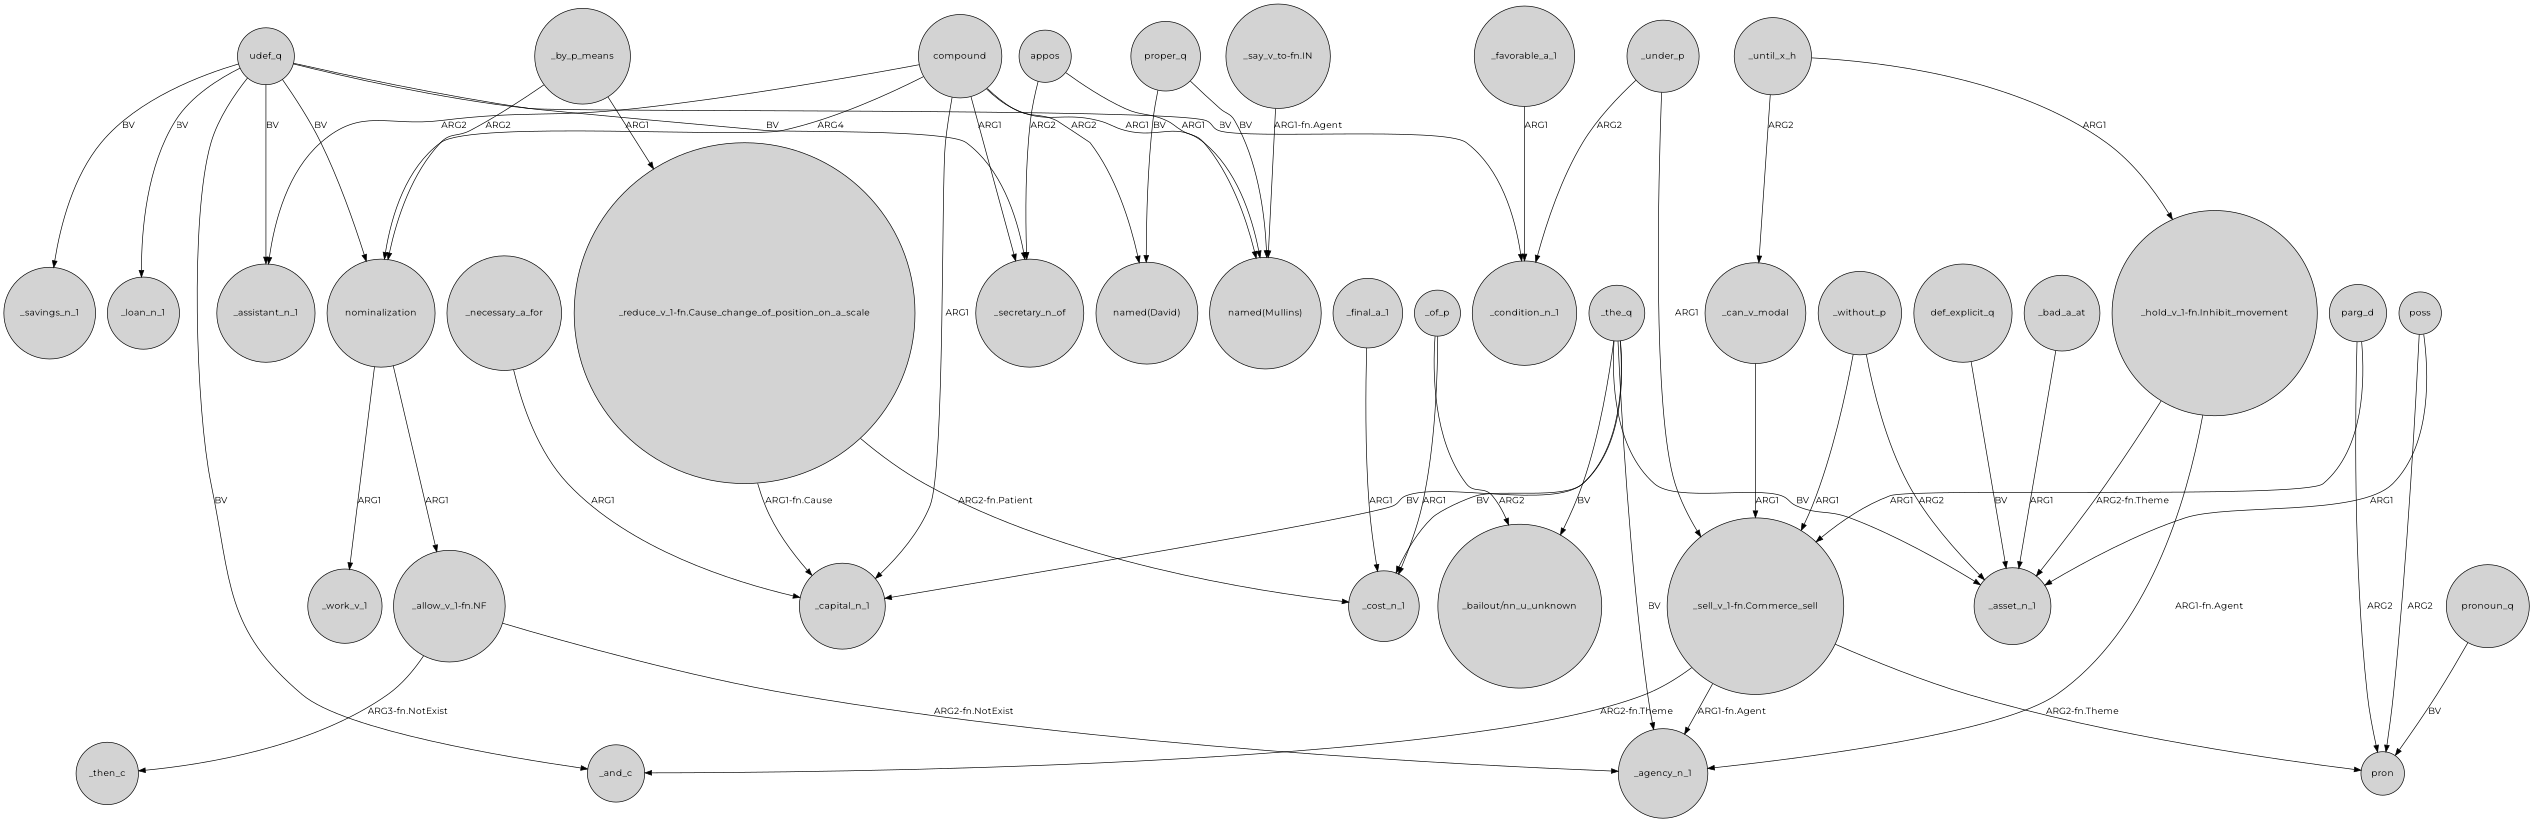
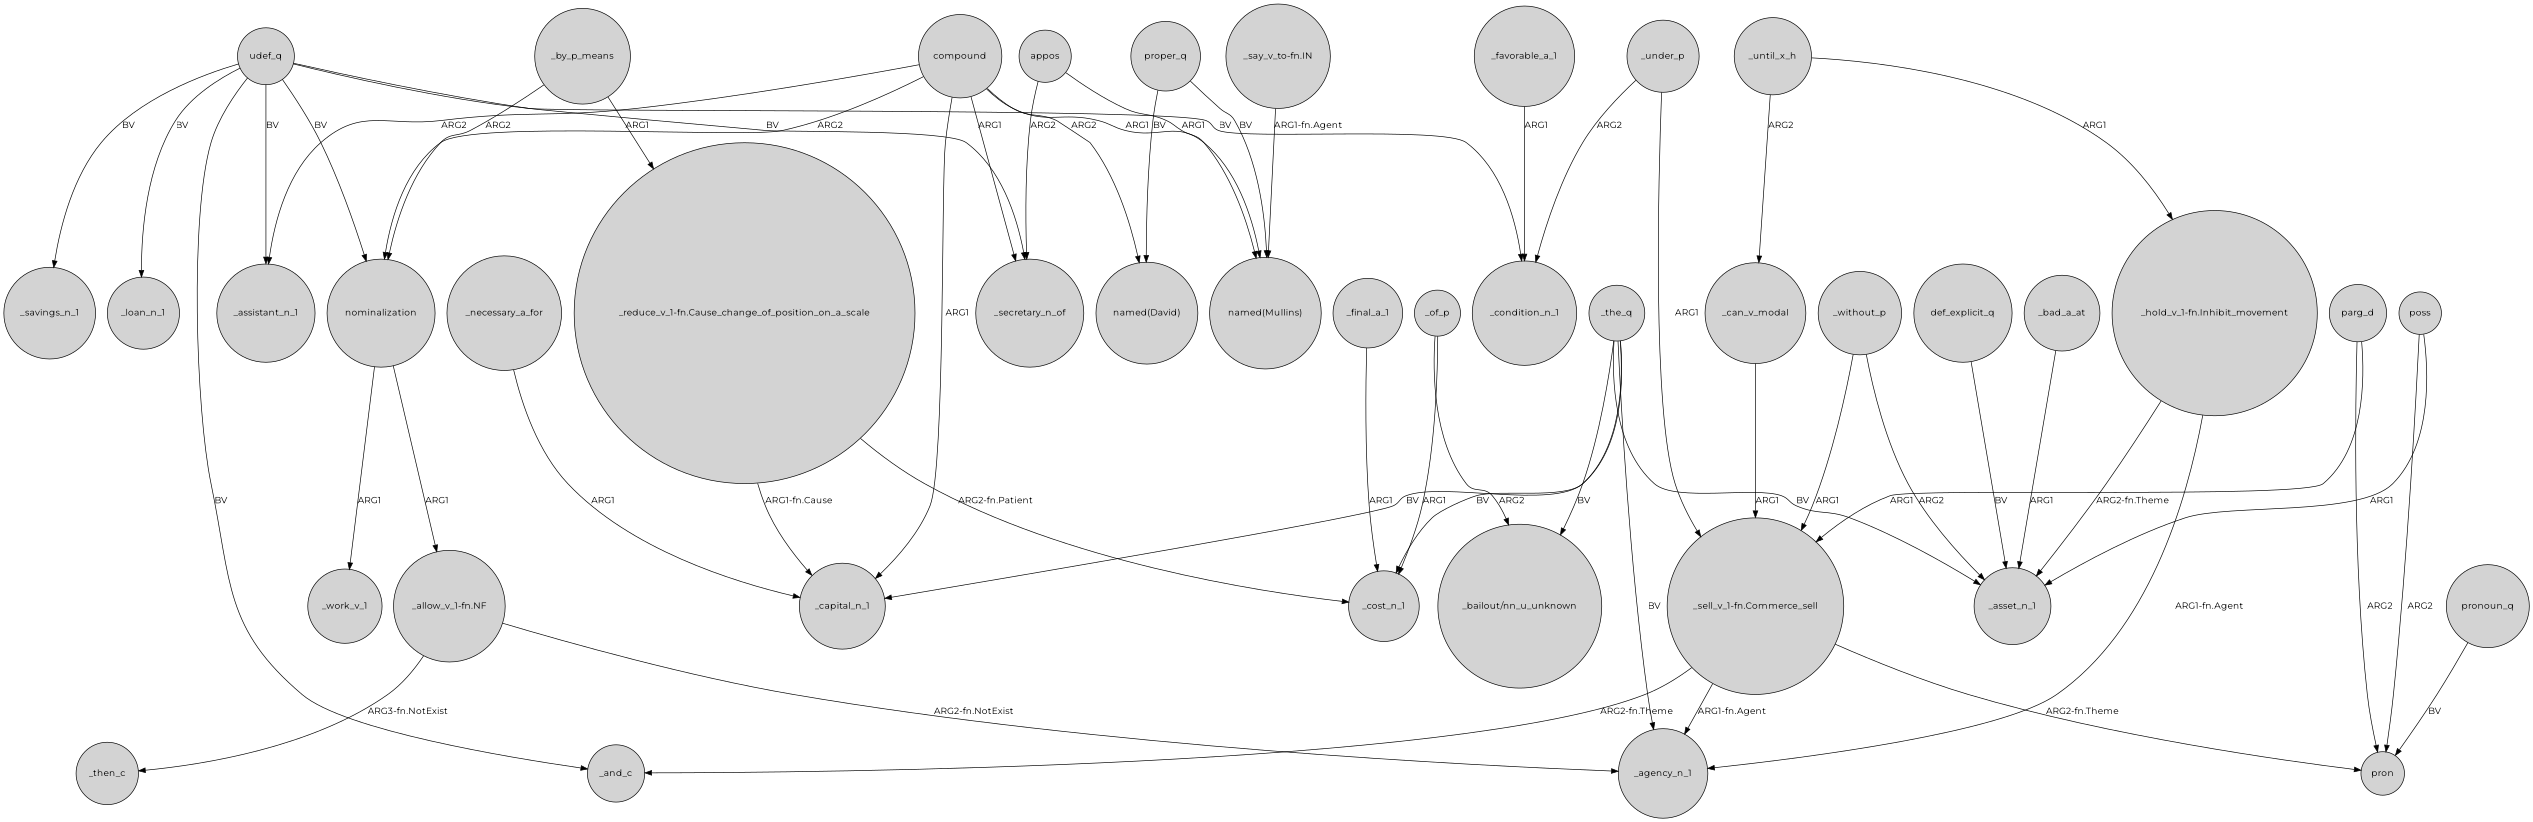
(831, 126) -> (831, 126)
